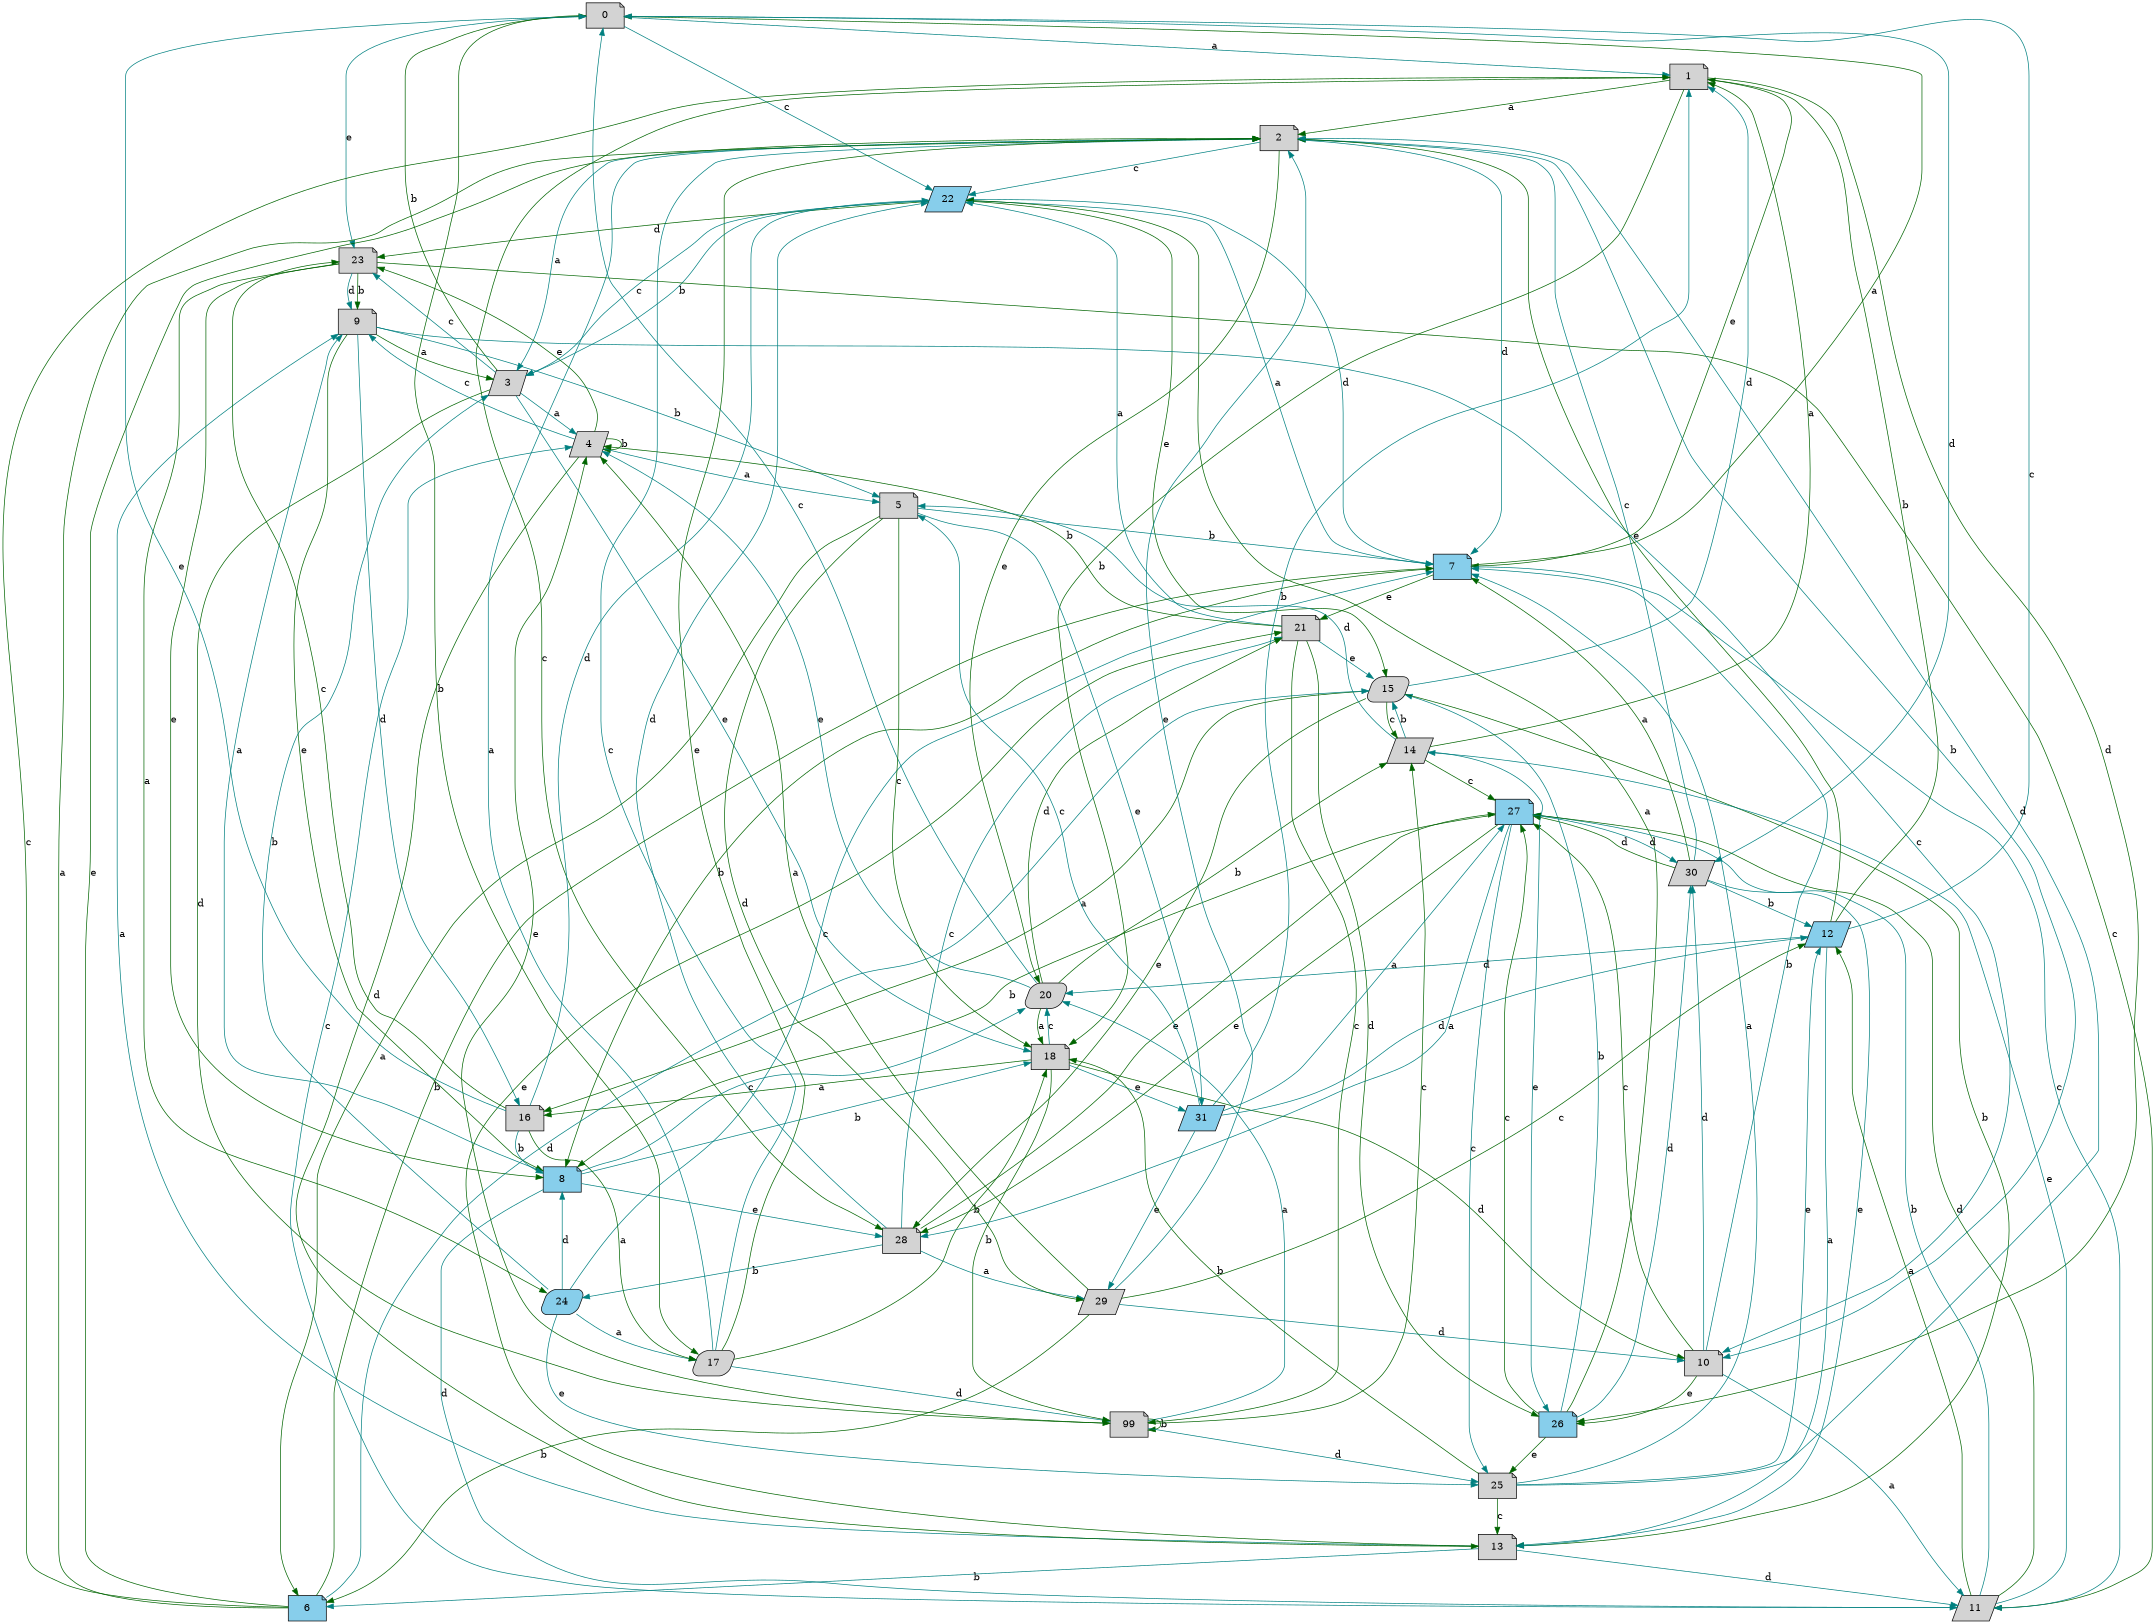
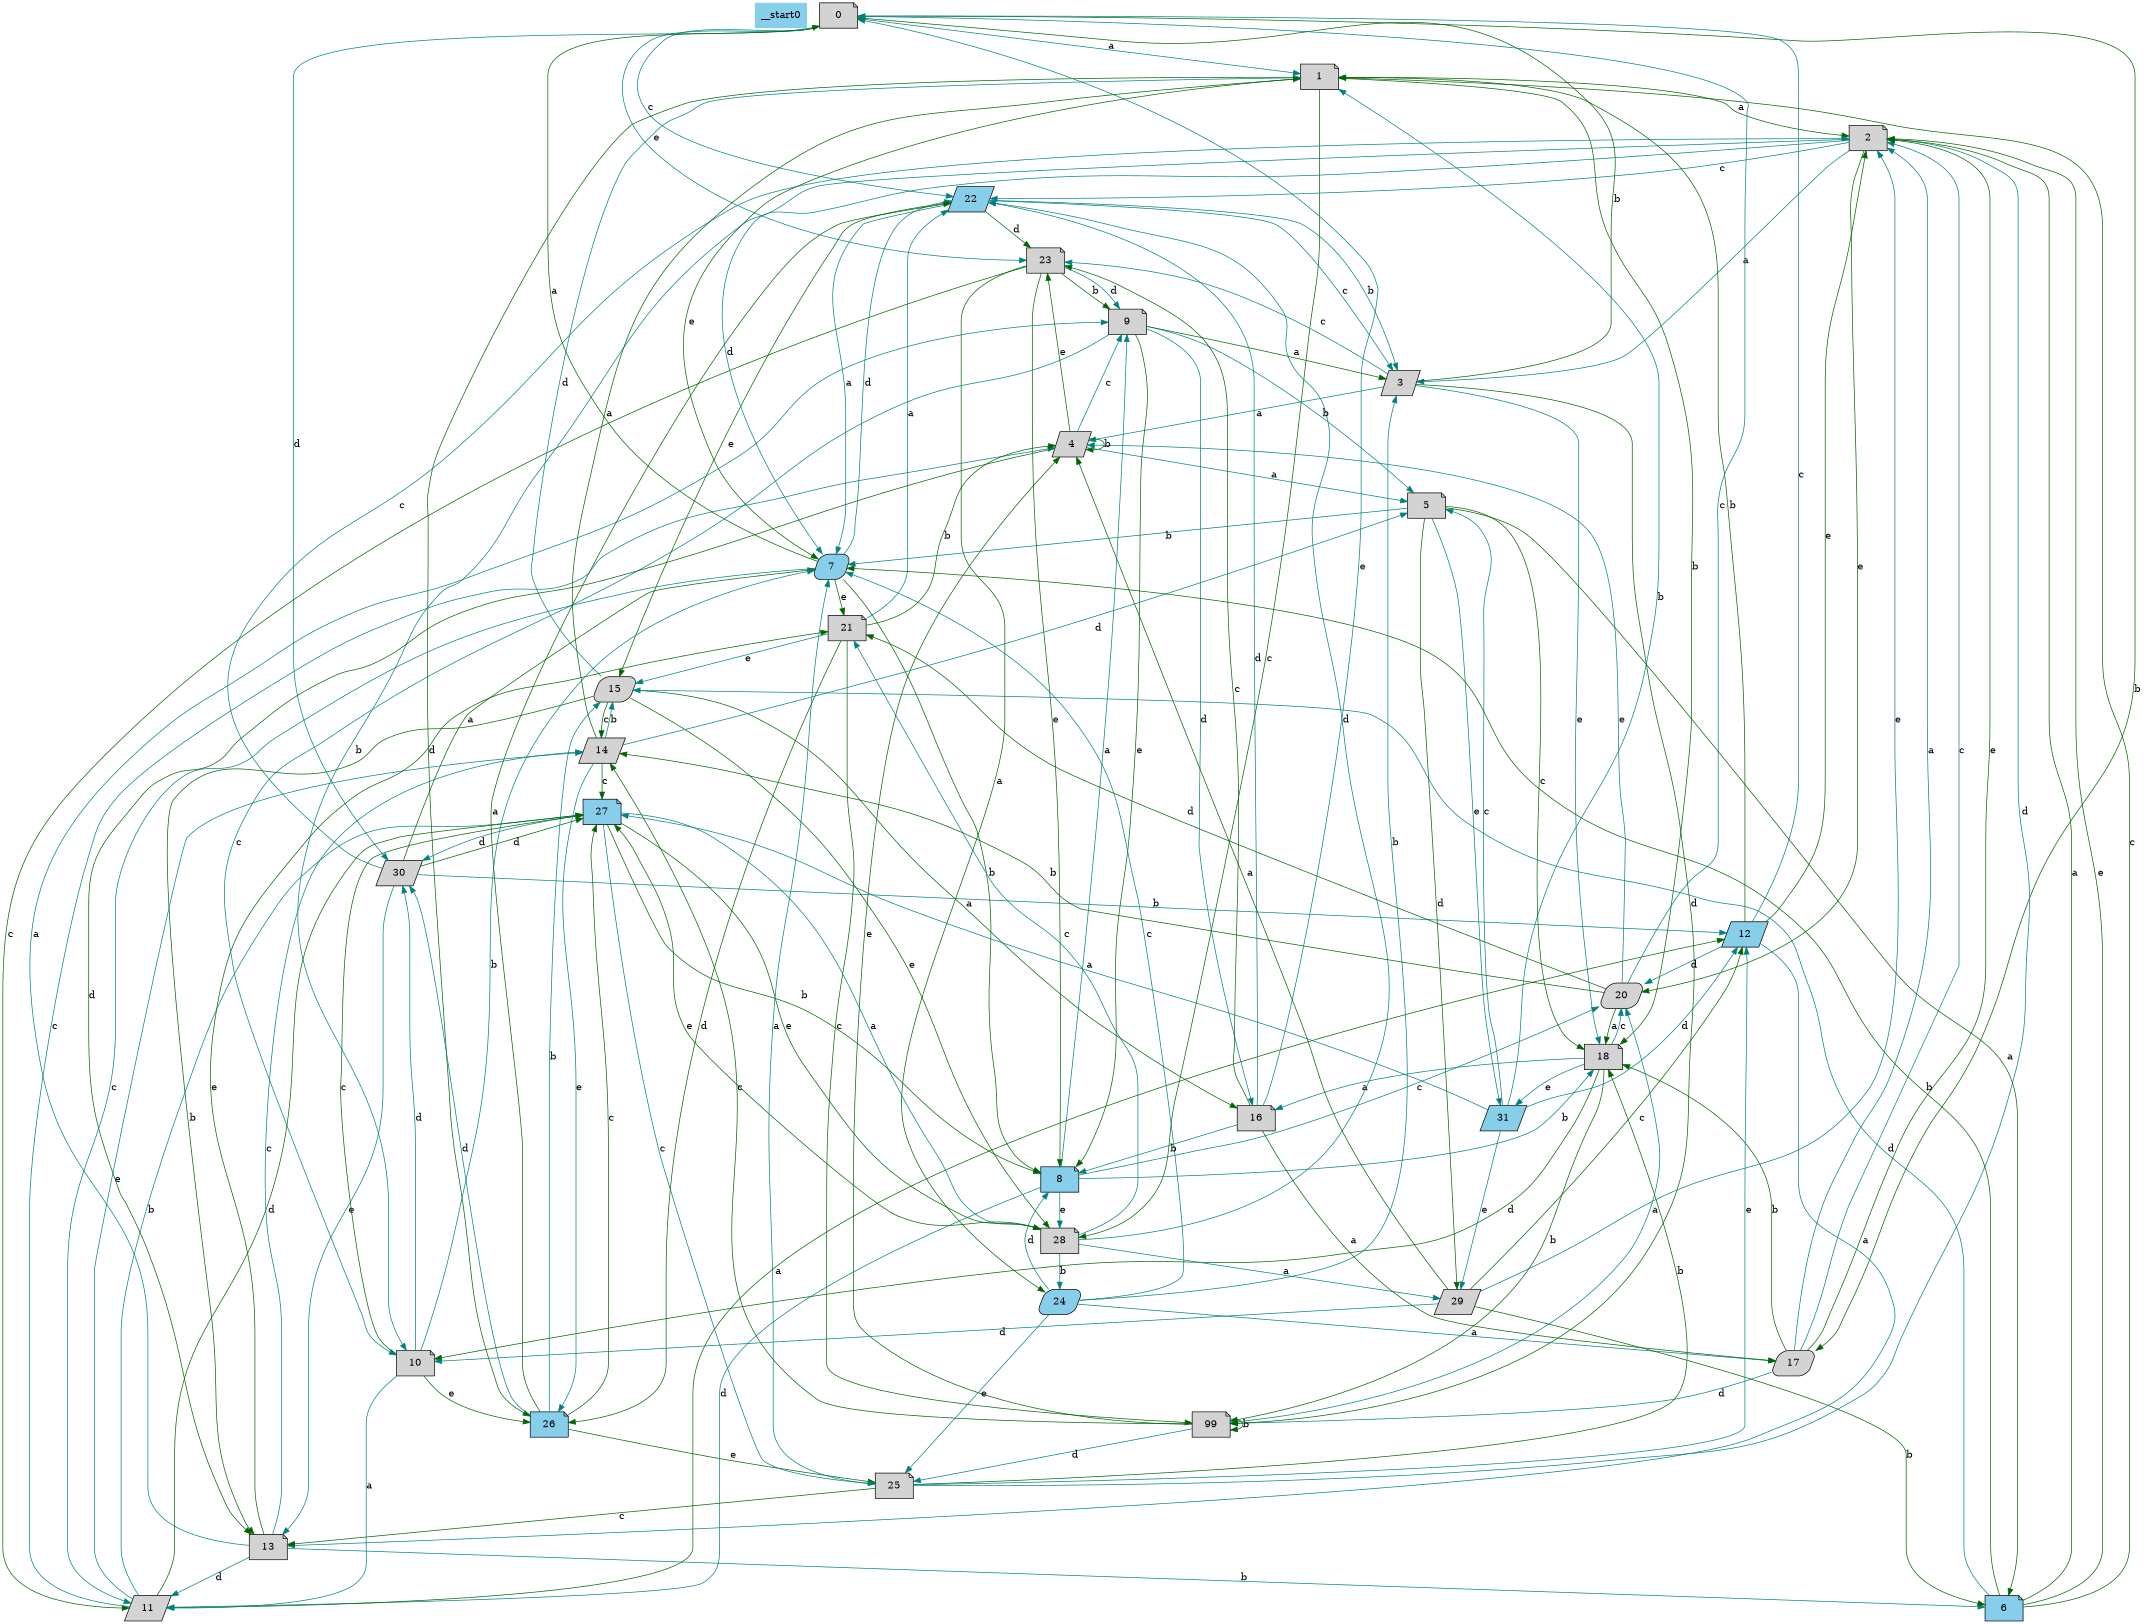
none -> (781, 15)
(1452, 567) -> (832, 567)
none -> (272, 1052)
(791, 1087) -> (1431, 1071)
